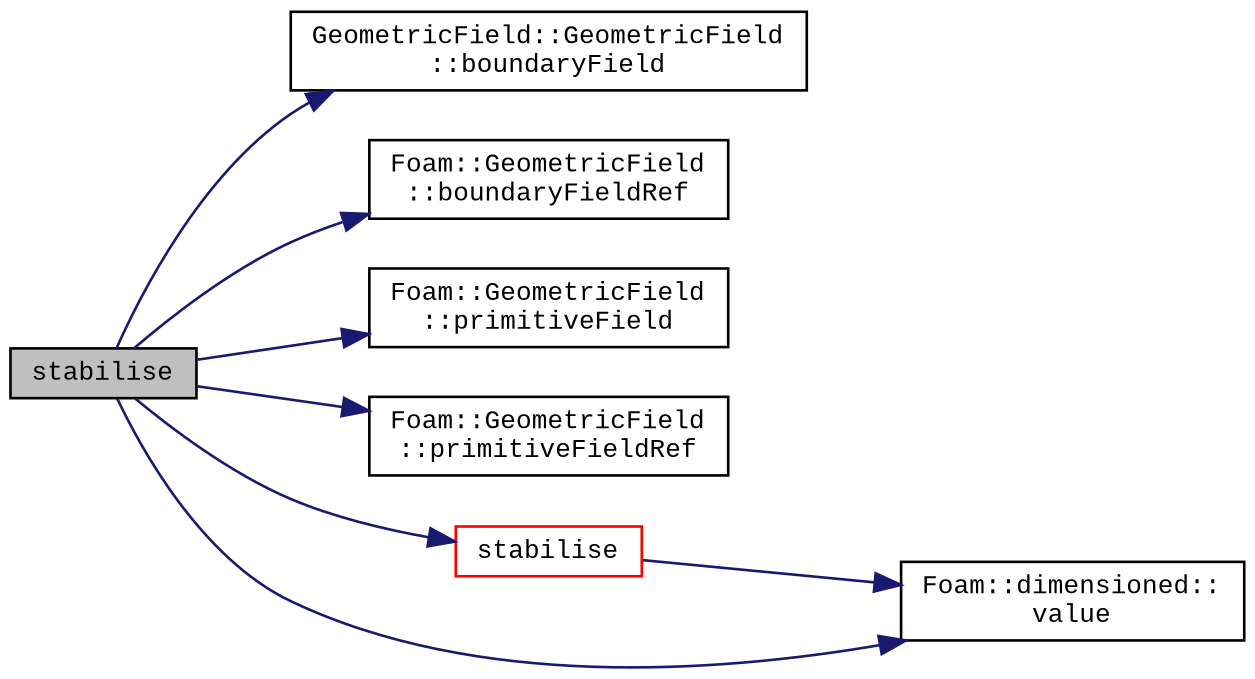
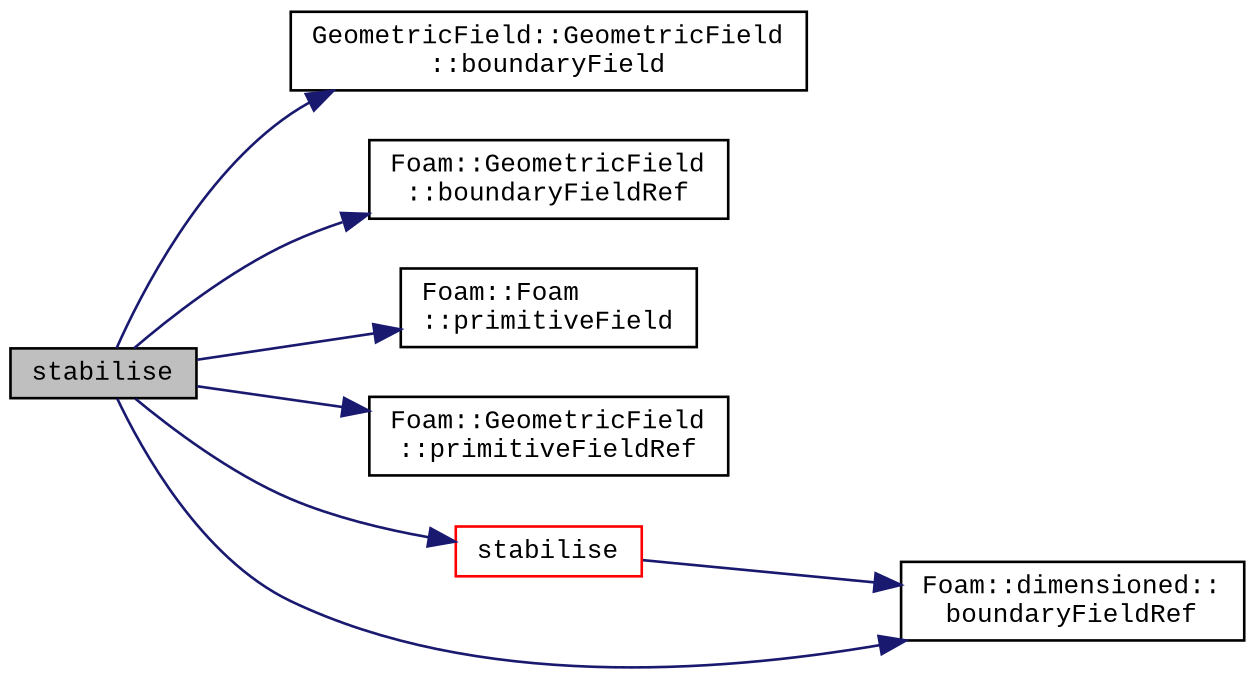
(549, 308) -> (549, 308)
(1073, 601) -> (1073, 601)
